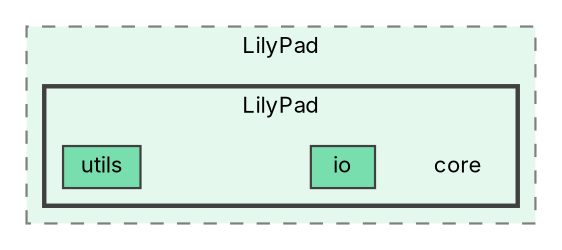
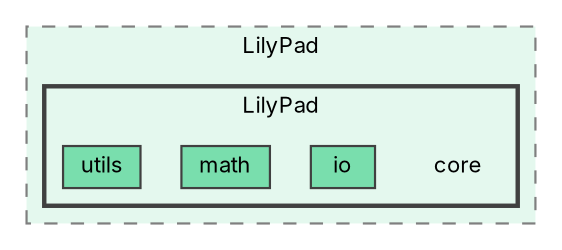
none -> (226, 167)
